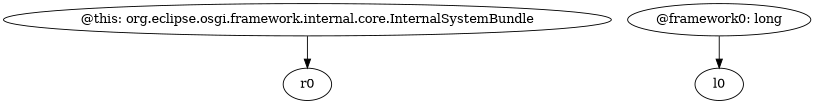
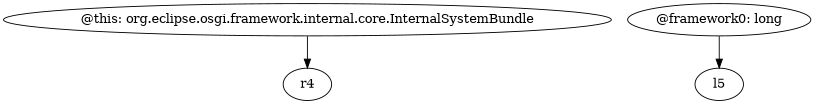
(307, 84) -> (307, 84)
(719, 84) -> (719, 84)
